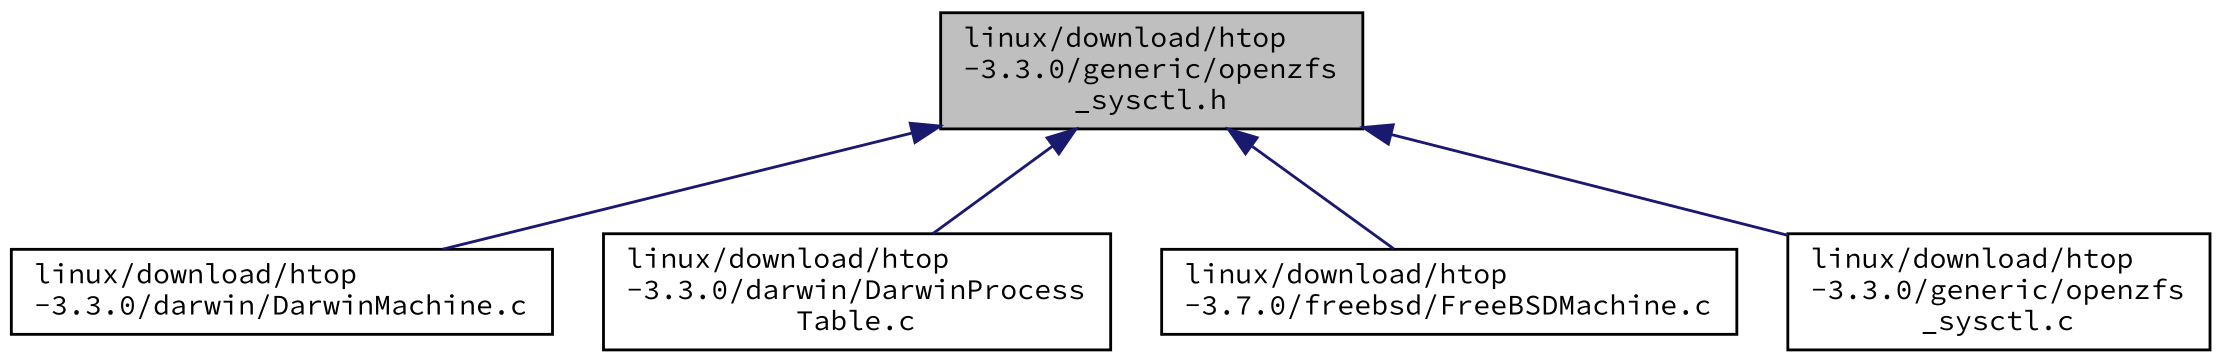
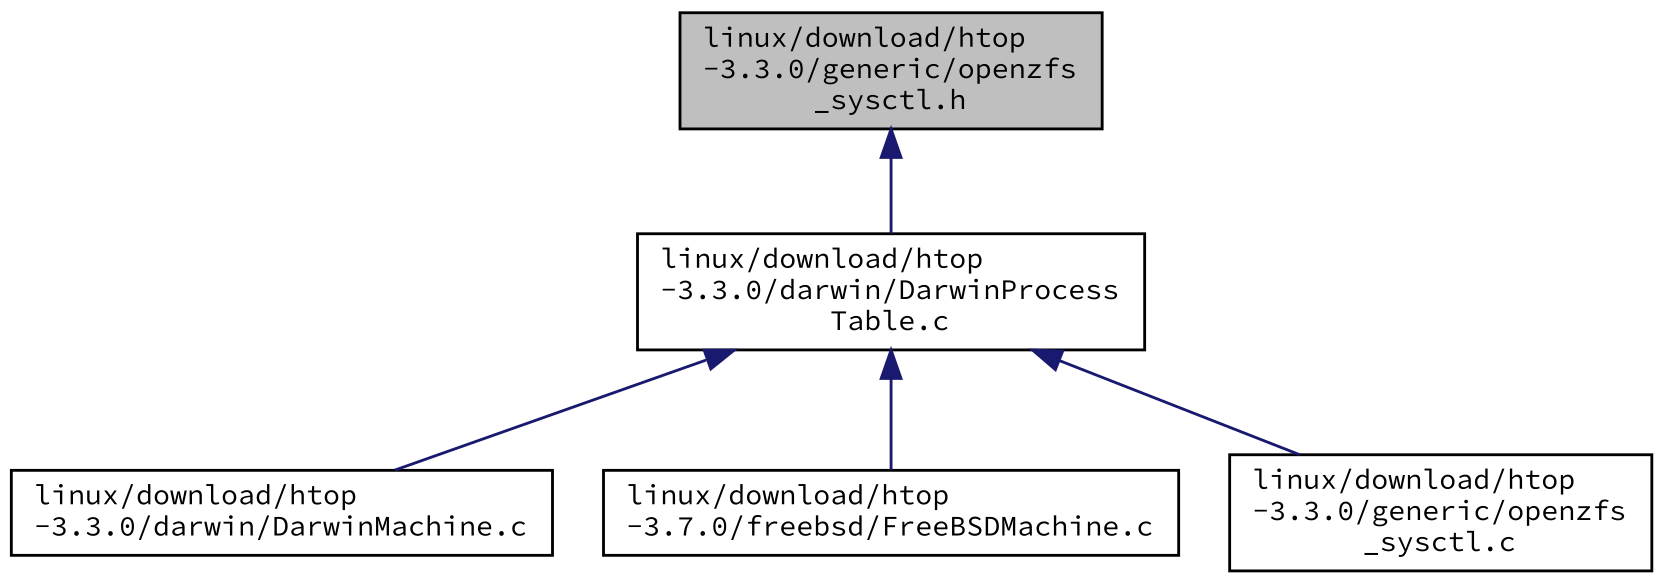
(1590, 185) -> (1179, 408)
(677, 191) -> (551, 415)
(1323, 198) -> (891, 424)
